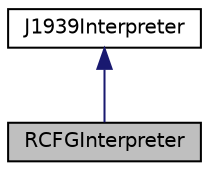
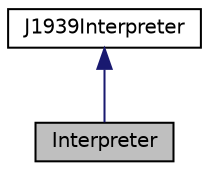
(105, 142) -> (105, 142)
